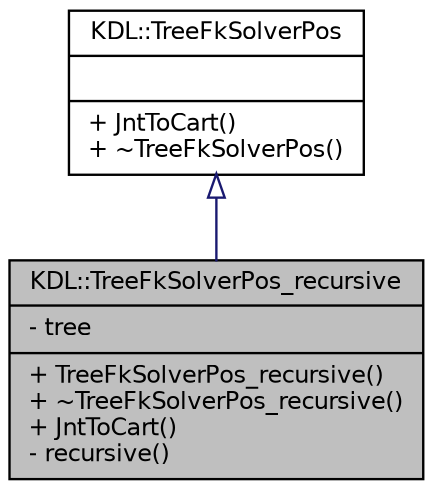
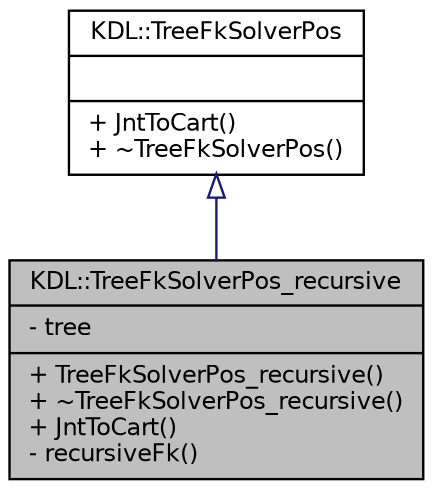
(100, 454) -> (114, 454)
